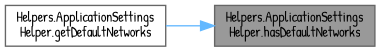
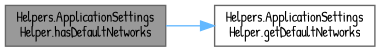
(183, 26) -> (183, 26)
